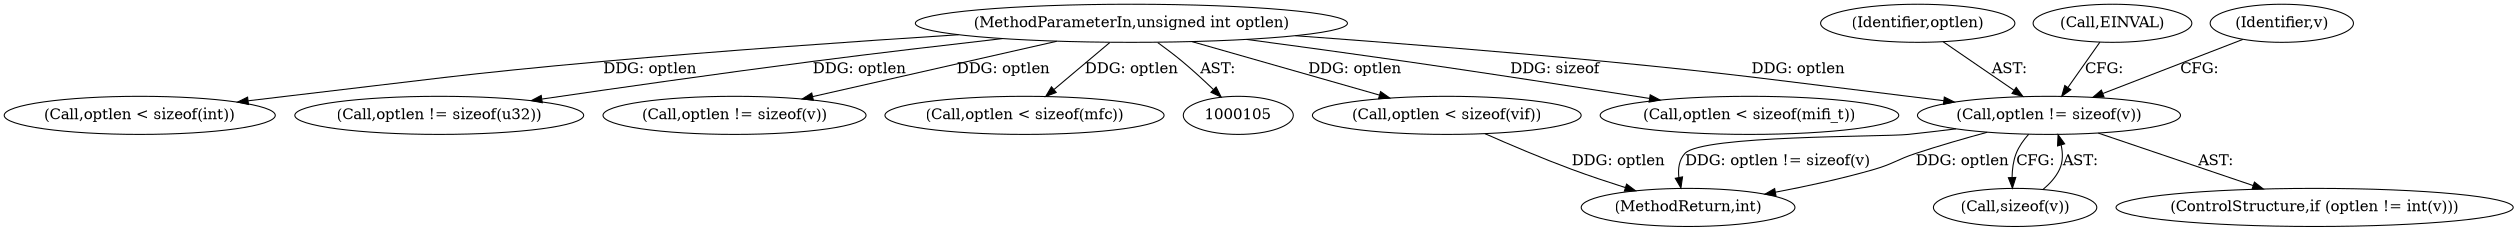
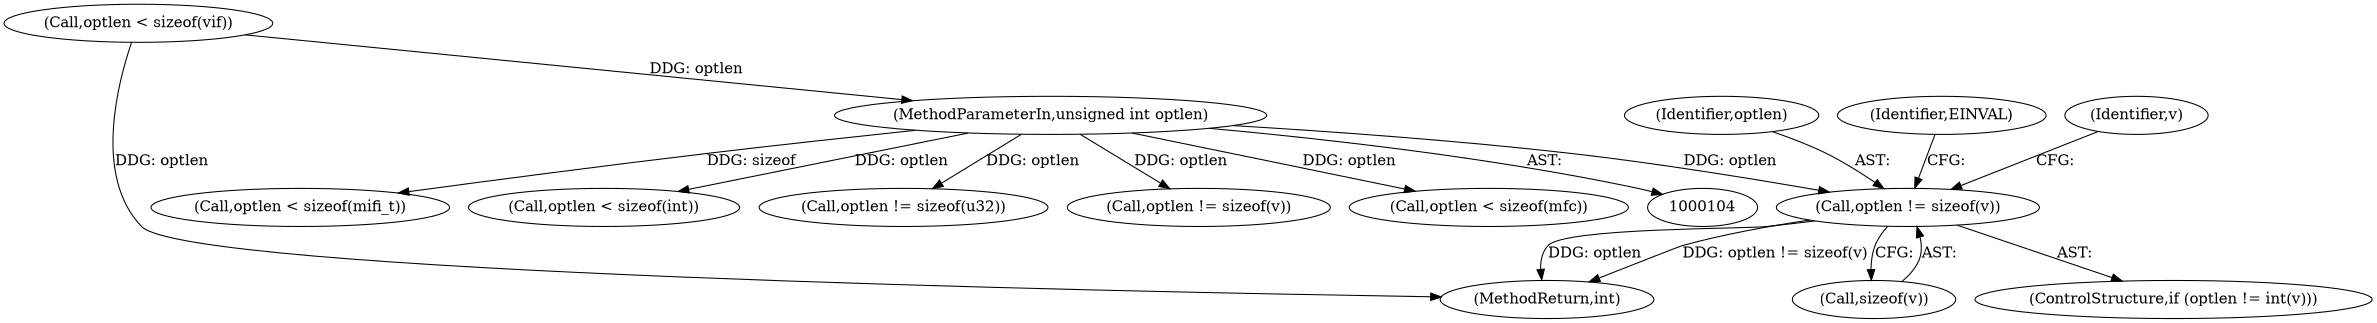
(2112, 23) -> (1942, 115)
(1286, 68) -> (574, 67)
(1238, 115) -> (1703, 207)
